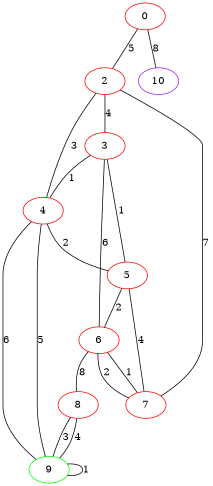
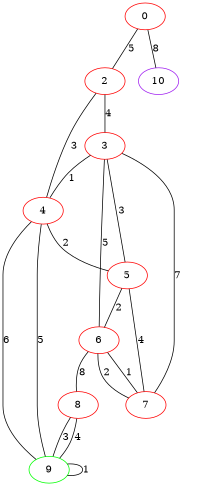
(122, 211) -> (122, 211)
(202, 229) -> (174, 263)
(106, 243) -> (106, 243)
